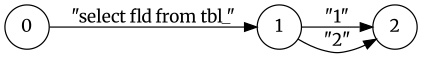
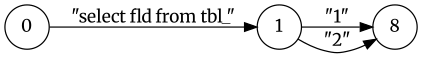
(395, 27) -> (395, 27)
